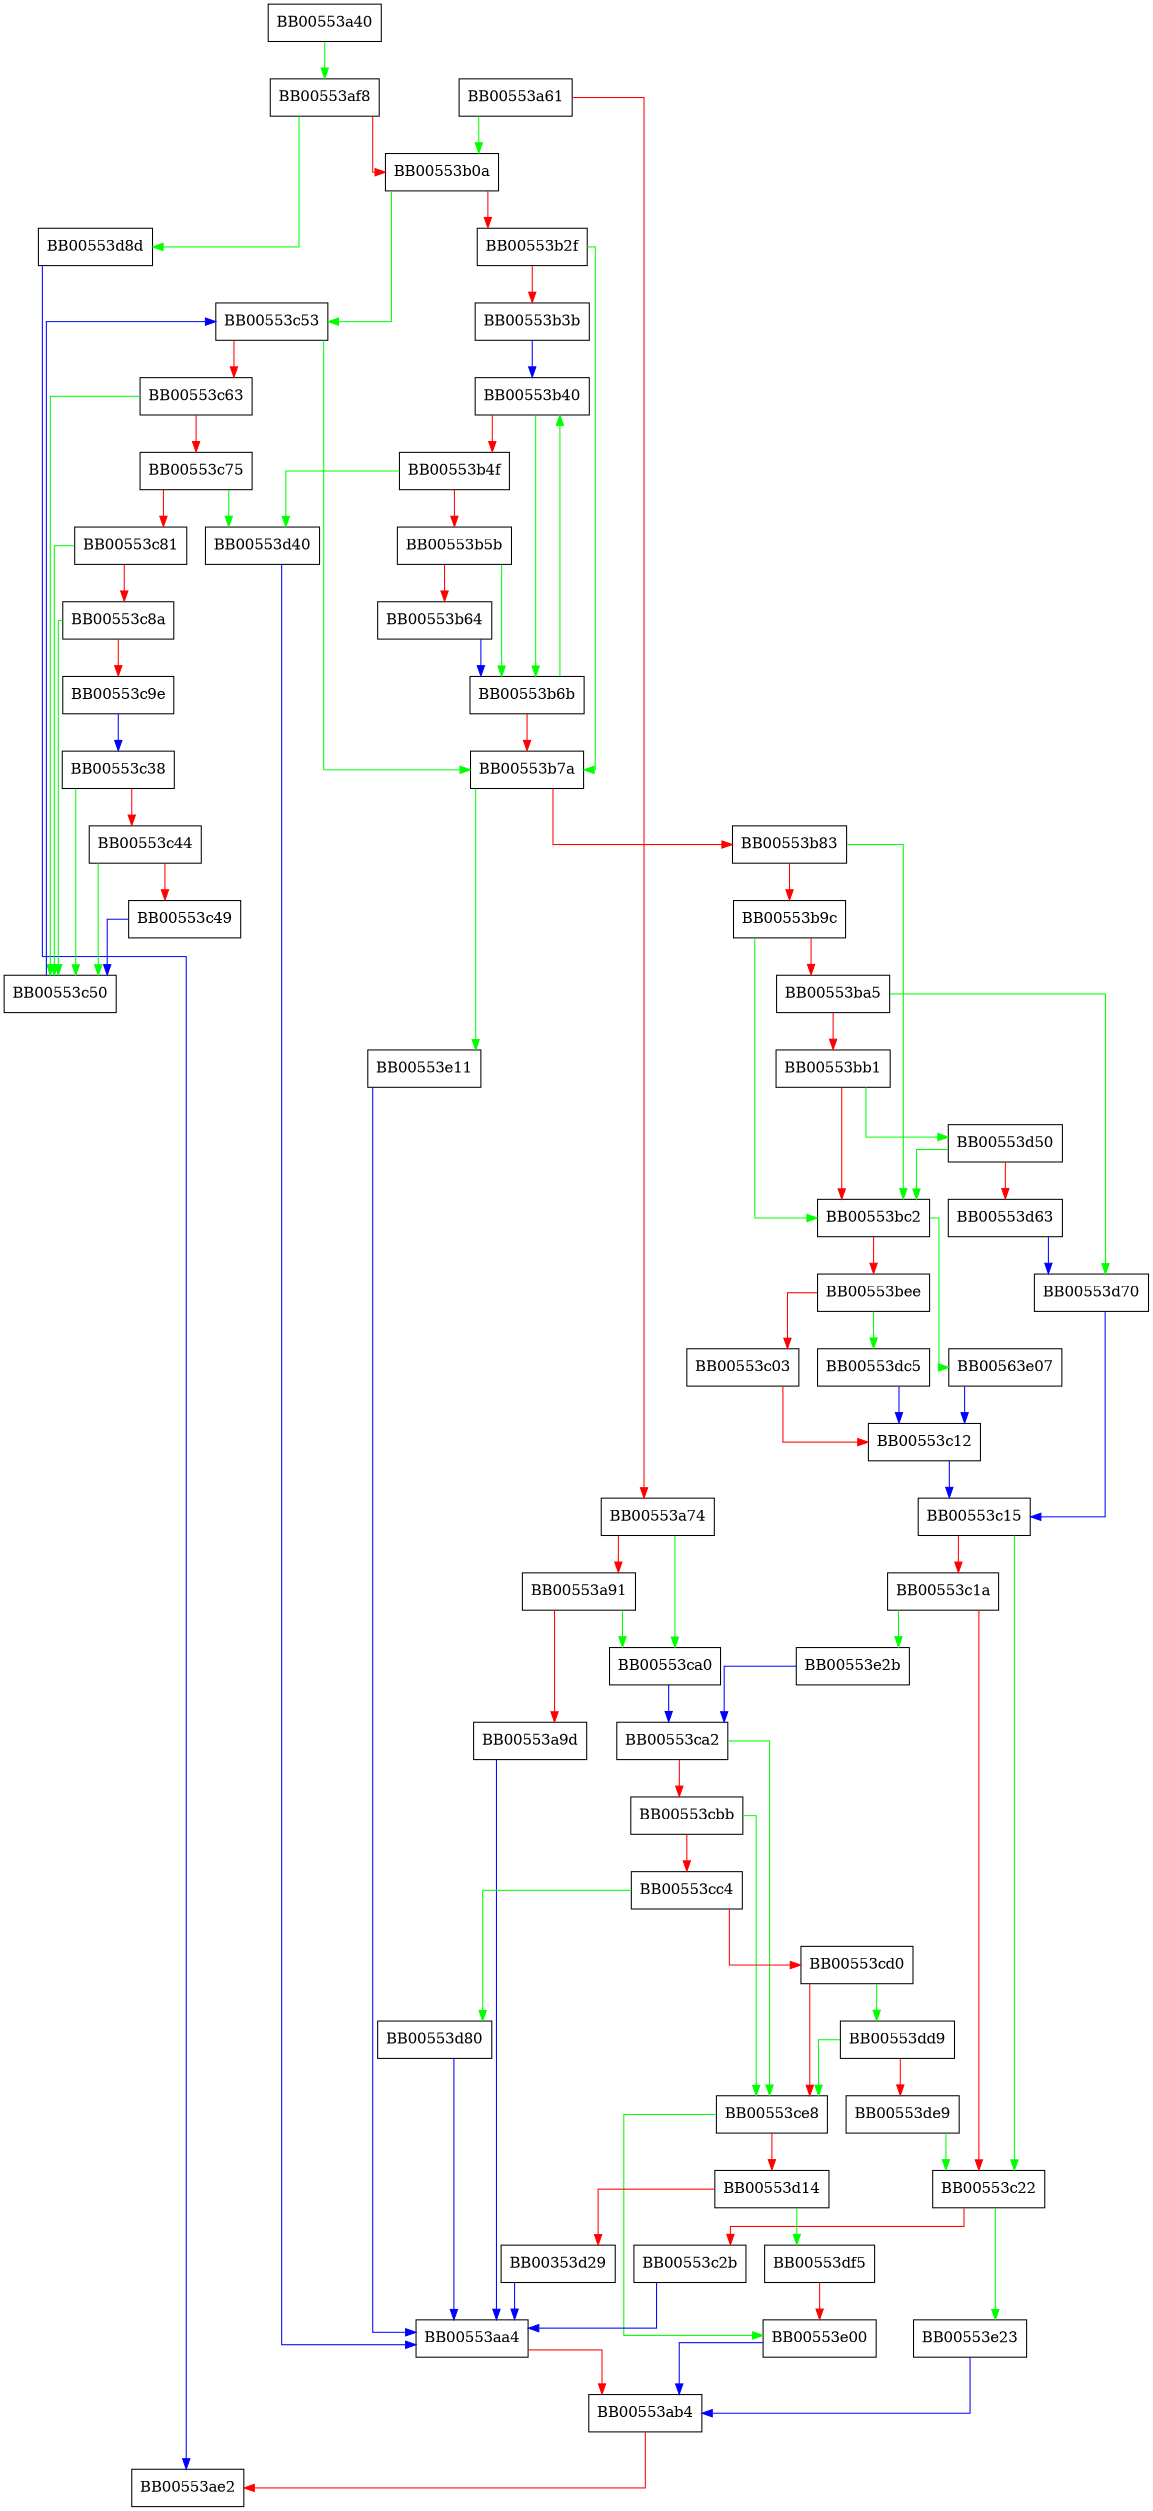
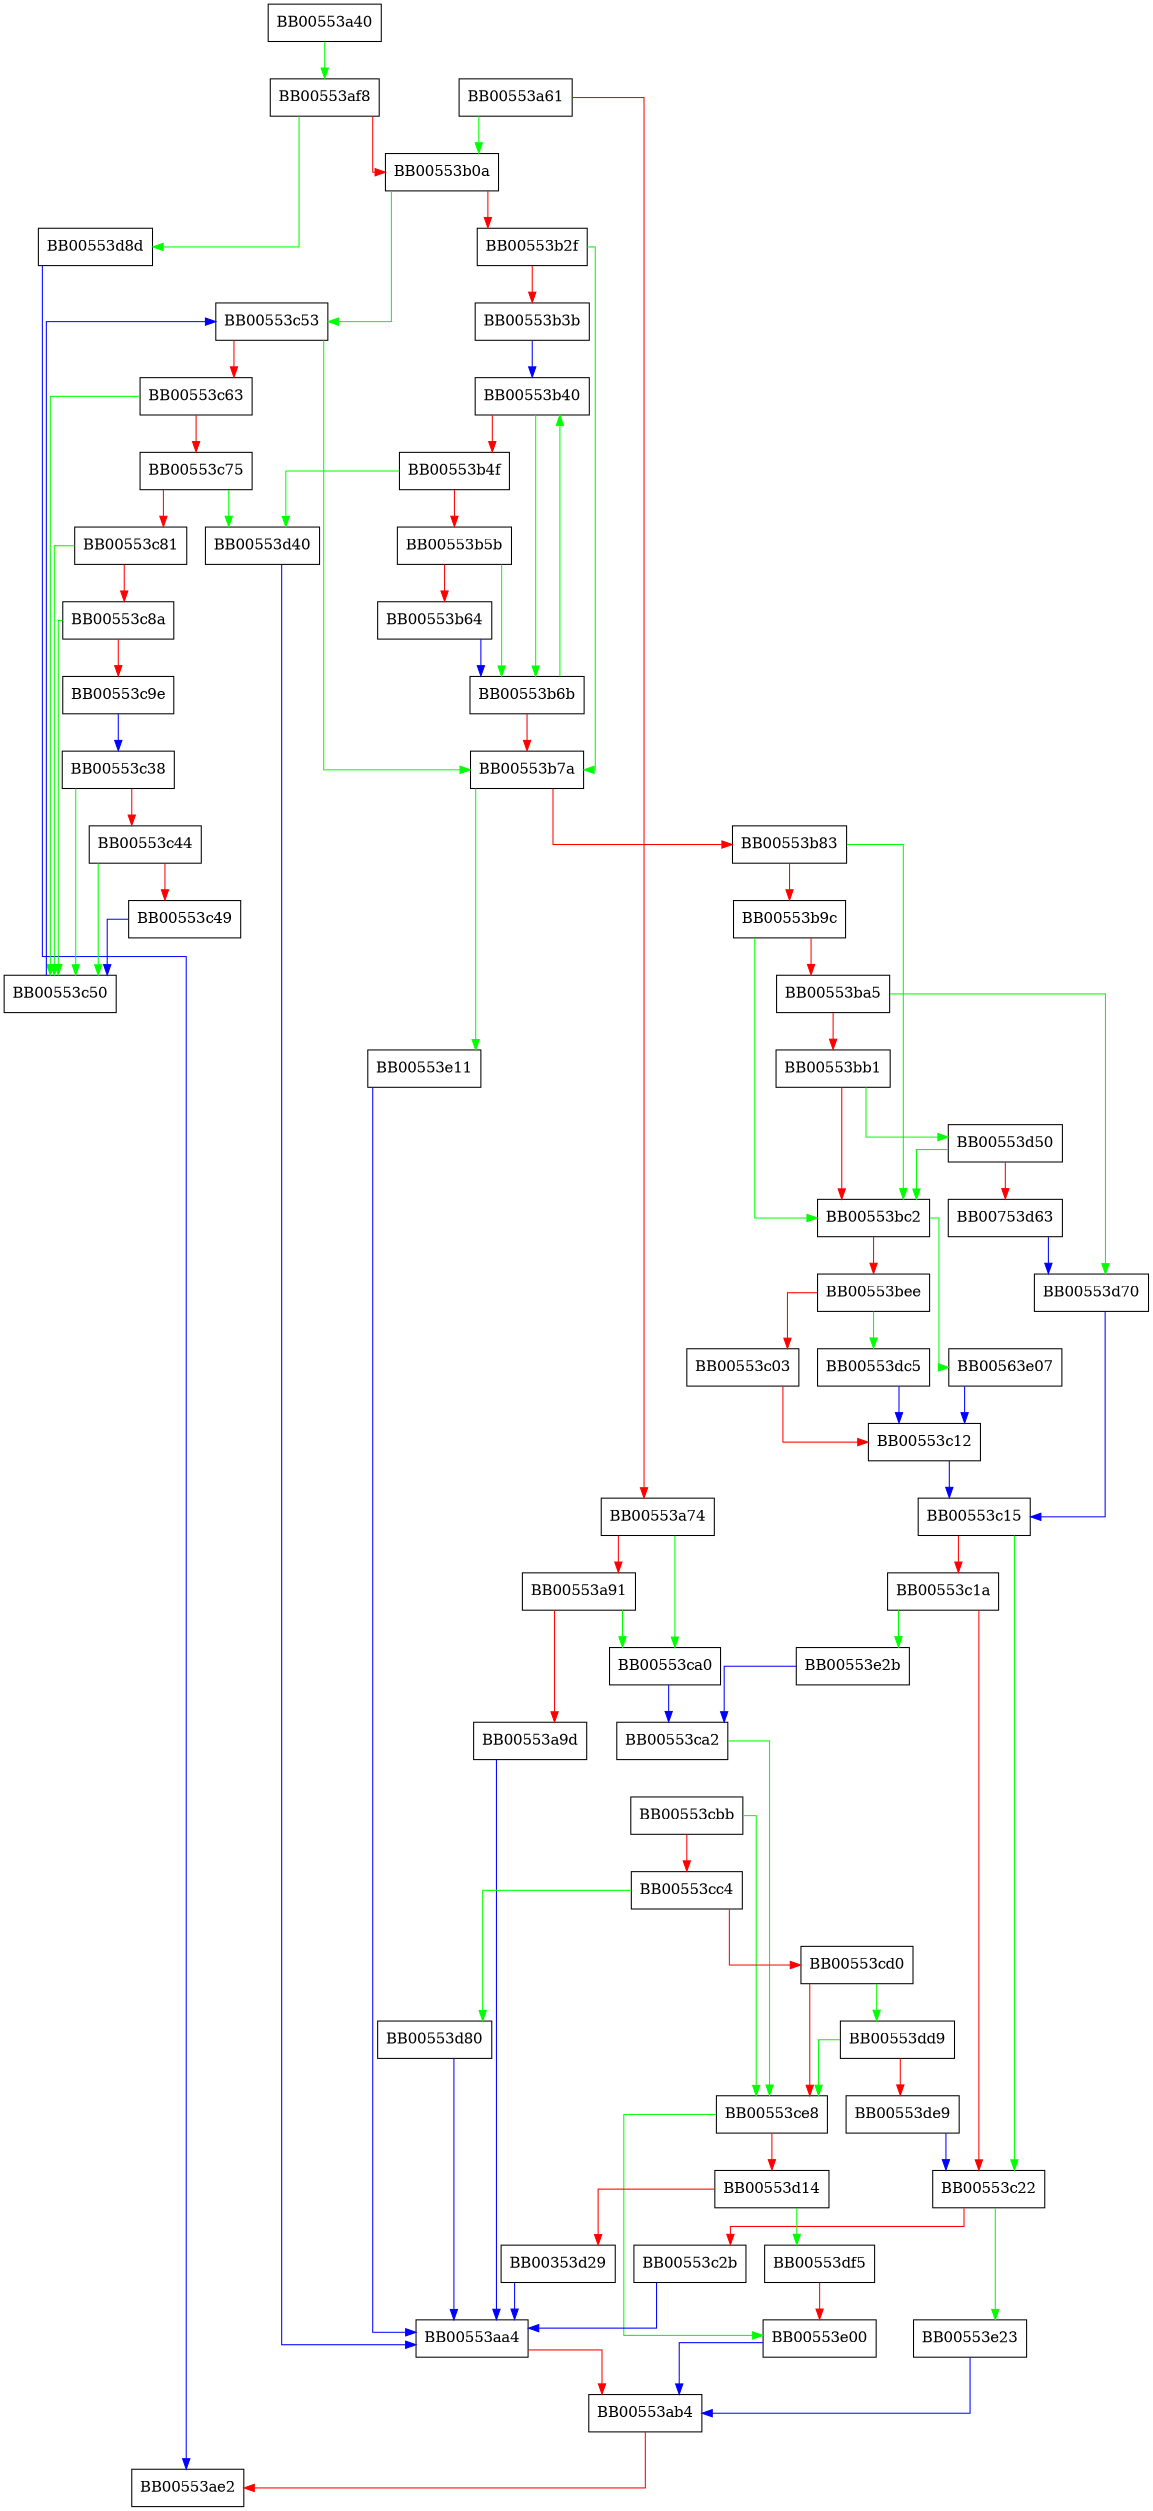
(1005, 1218) -> (1005, 1218)
(679, 1773) -> none
(946, 2146) -> (946, 2146)
